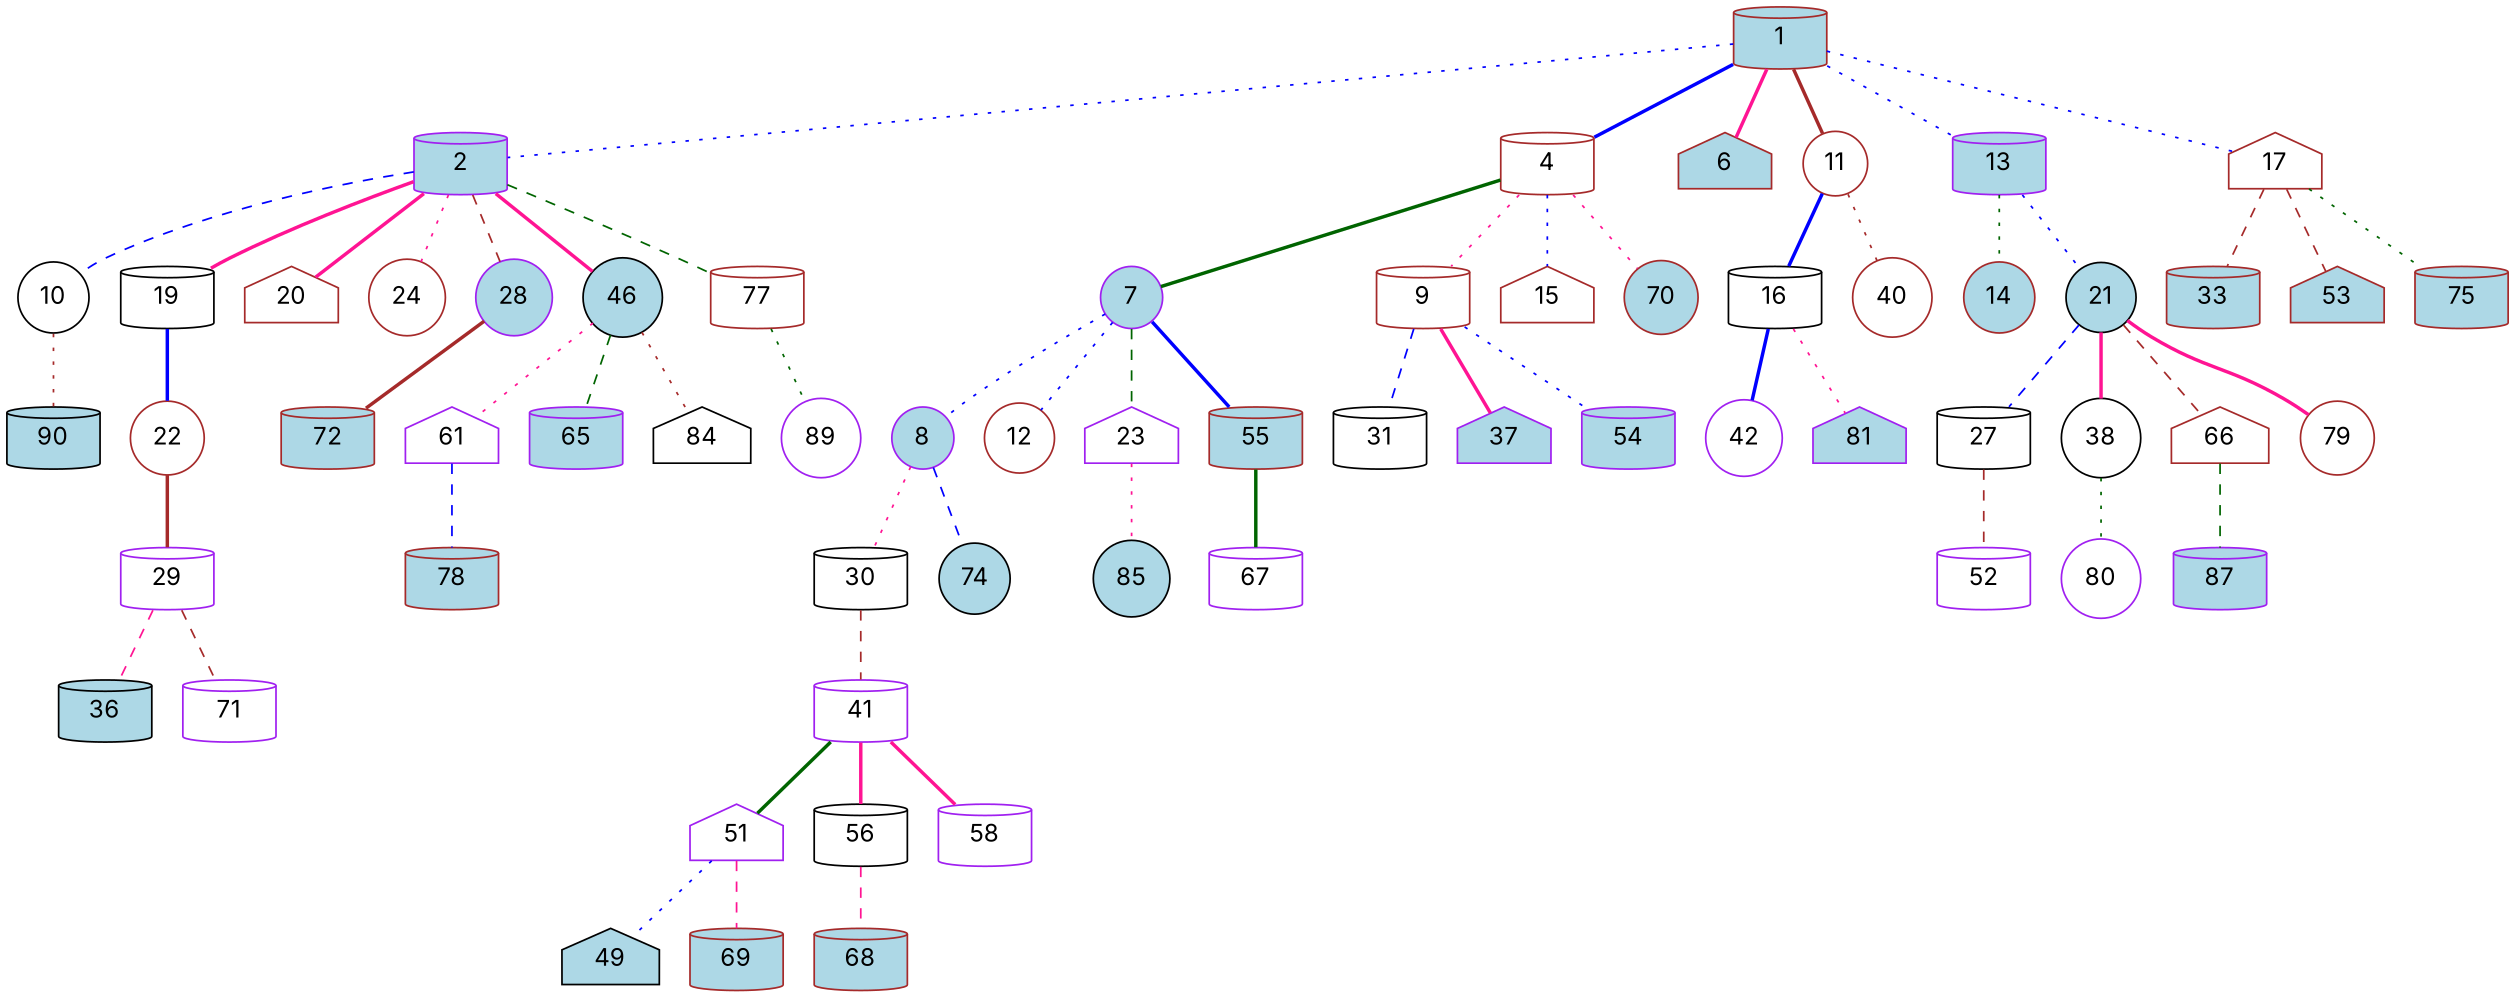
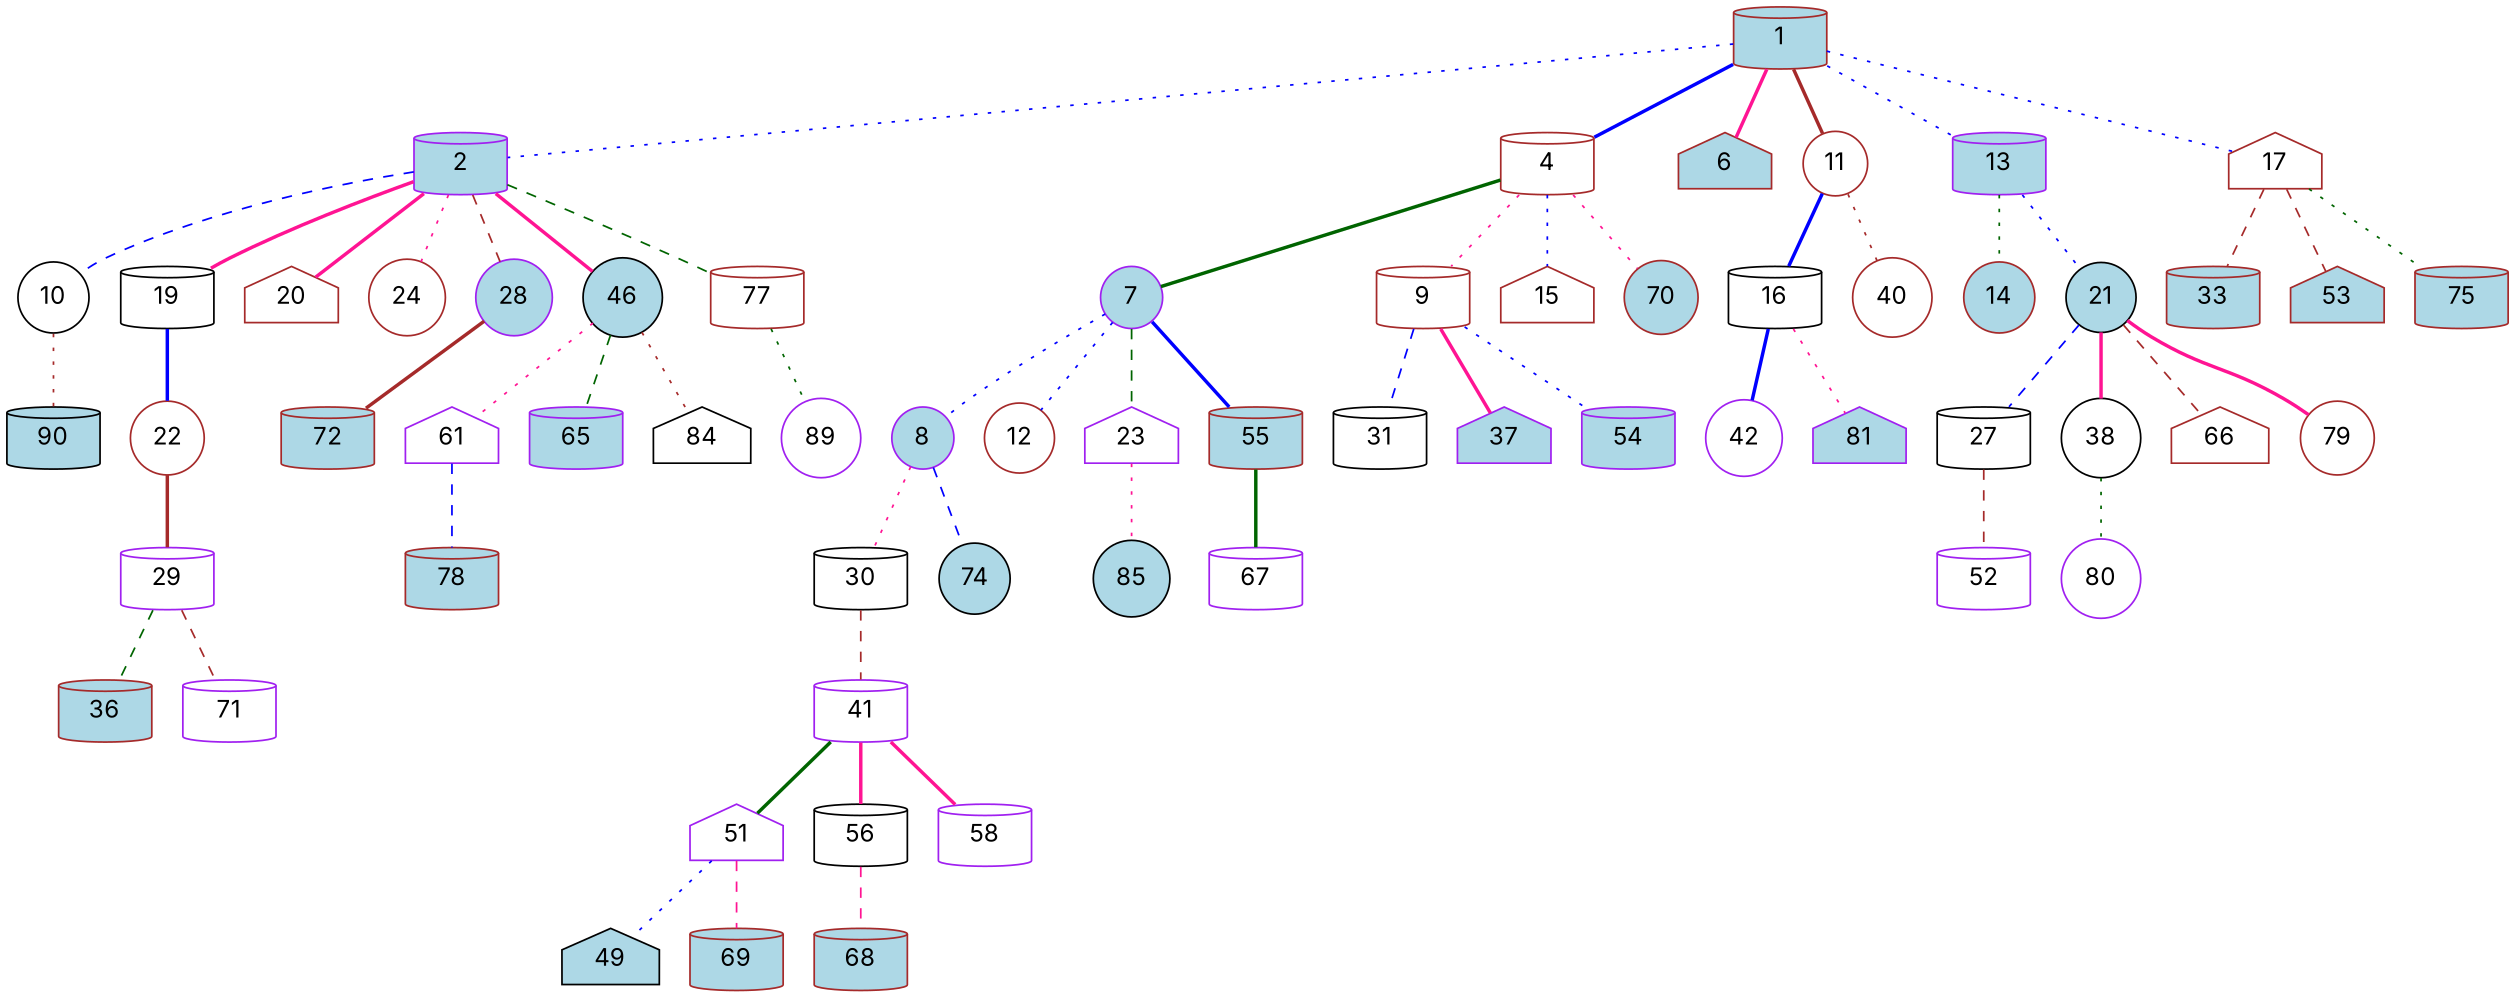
(2220, 579) -> none
(136, 645) -> (136, 645)
(105, 711) -> (105, 711)
